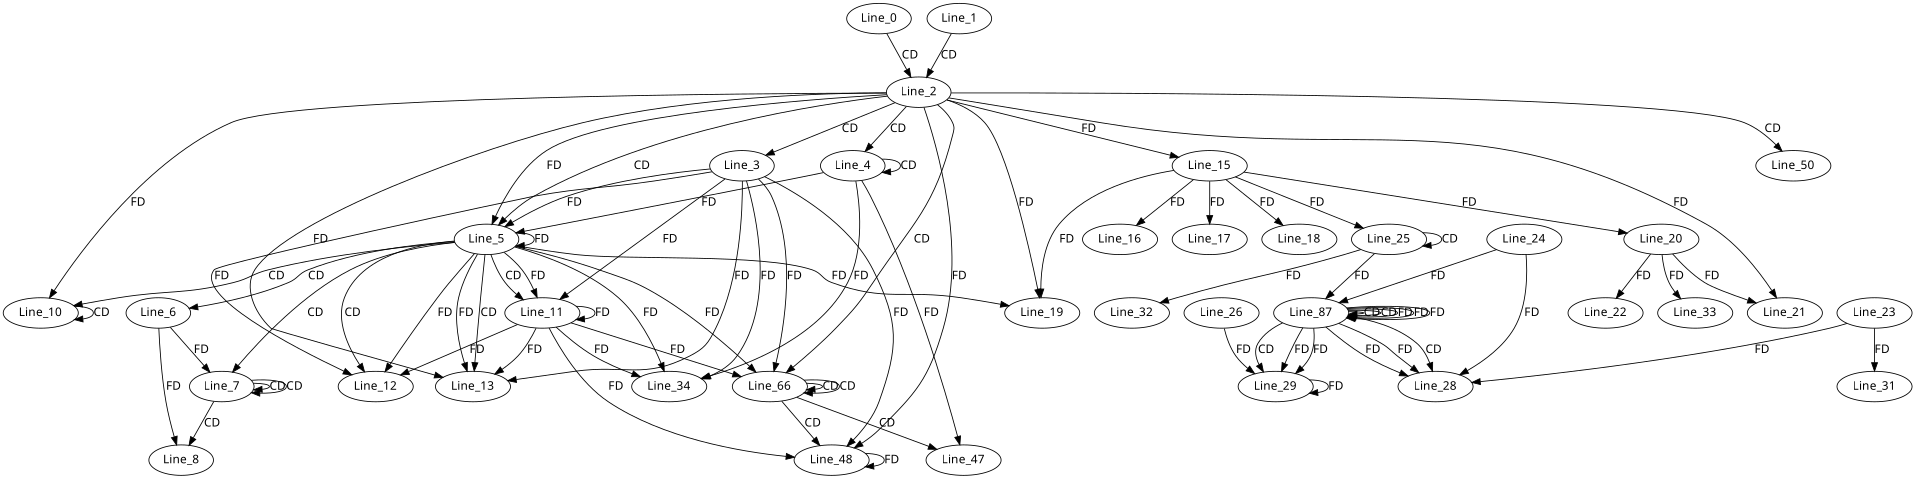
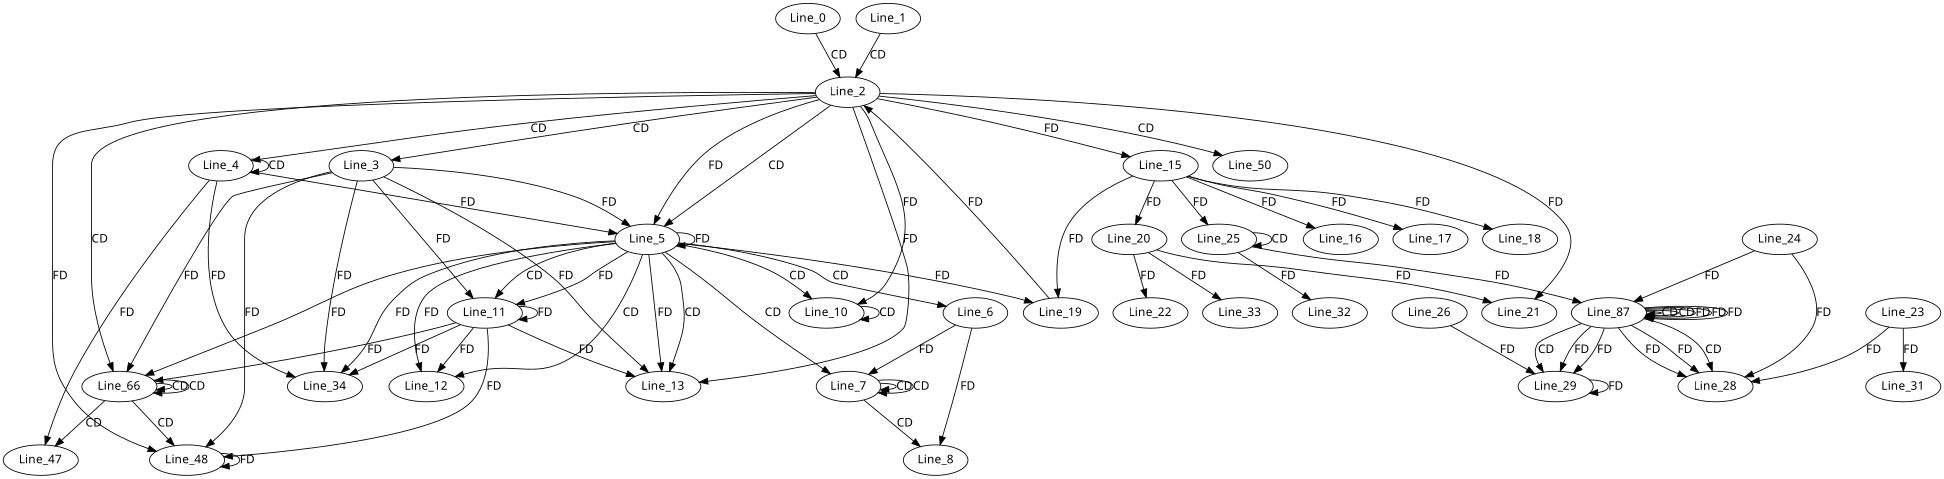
(1011, 182) -> (963, 202)
(376, 230) -> none
